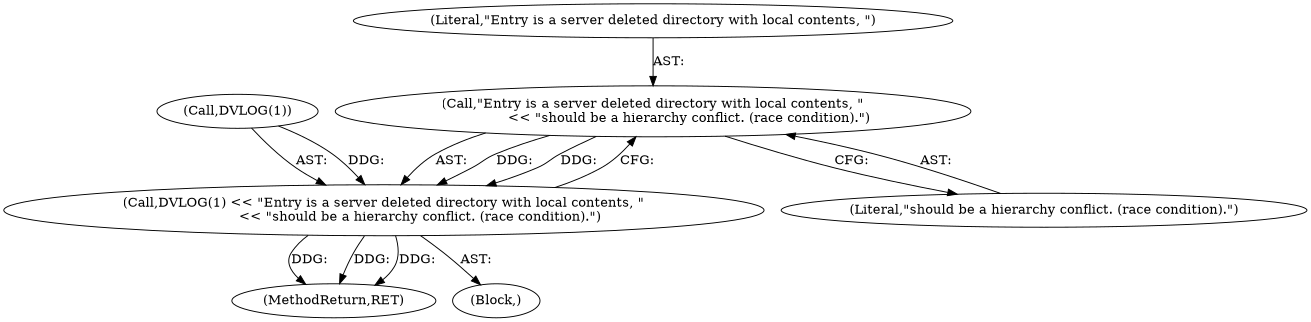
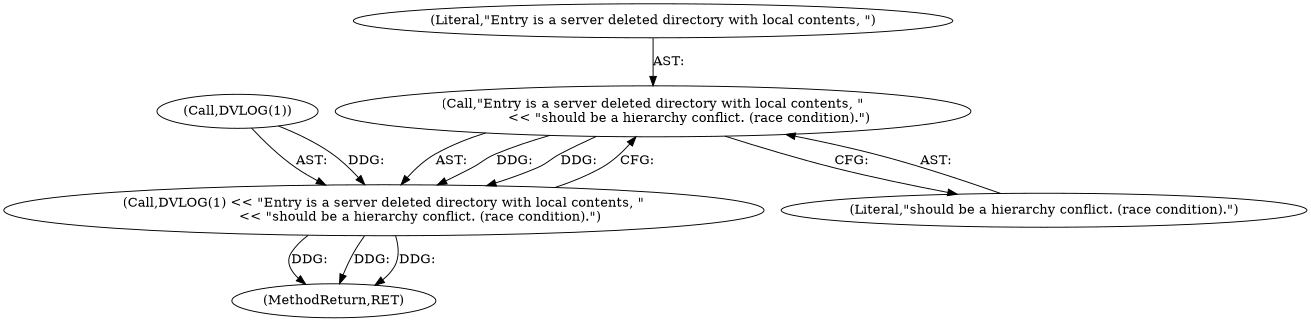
(496, 301) -> none
